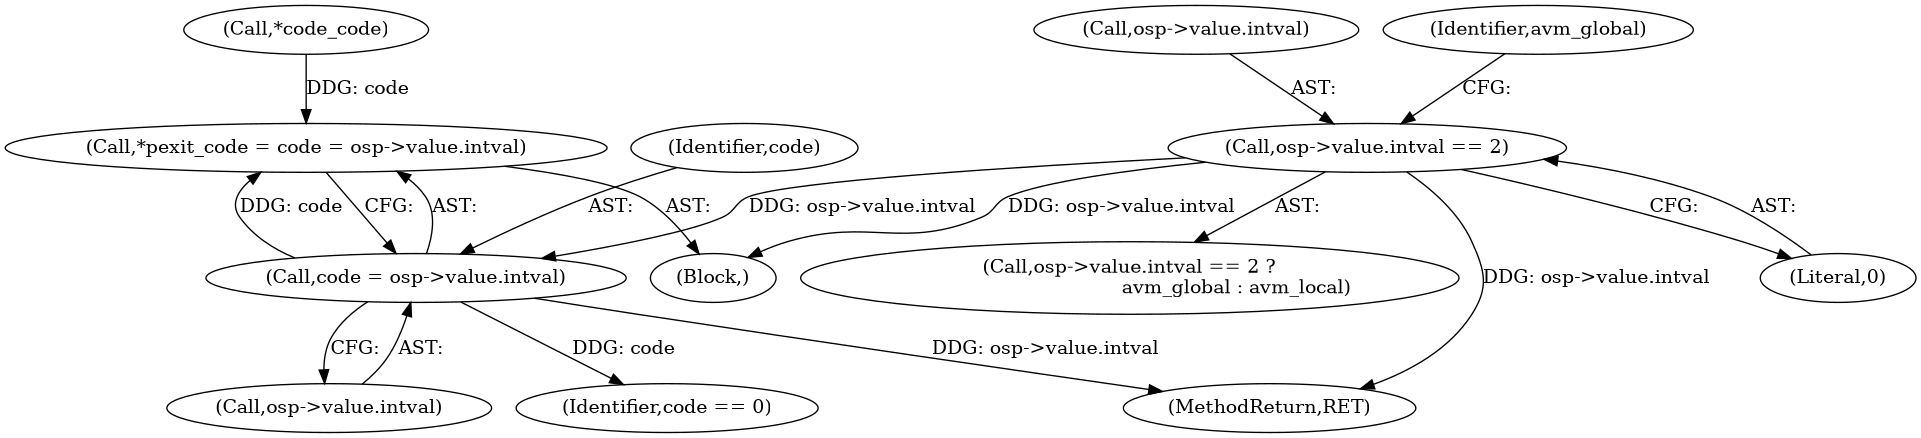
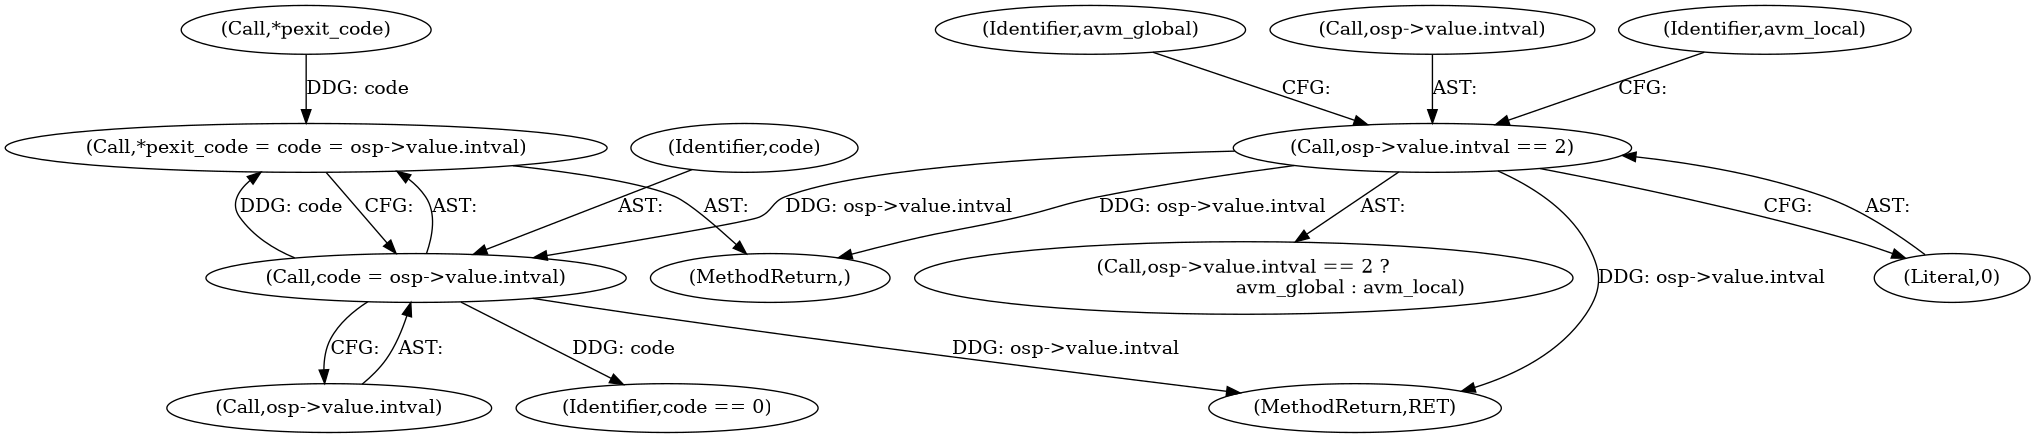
(306, 30) -> (306, 30)
none -> (1765, 30)
(713, 278) -> (770, 278)
